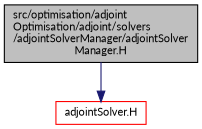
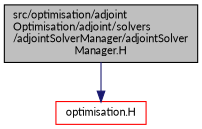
(101, 113) -> (101, 113)
